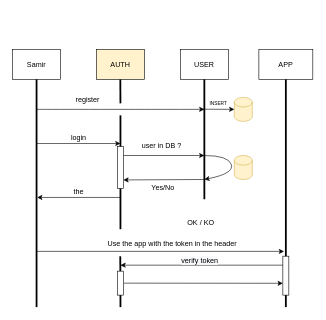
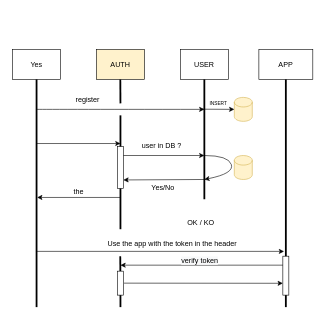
(36, 65) -> (36, 65)
(78, 138) -> none
